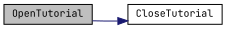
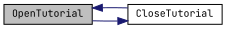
none -> (115, 8)
